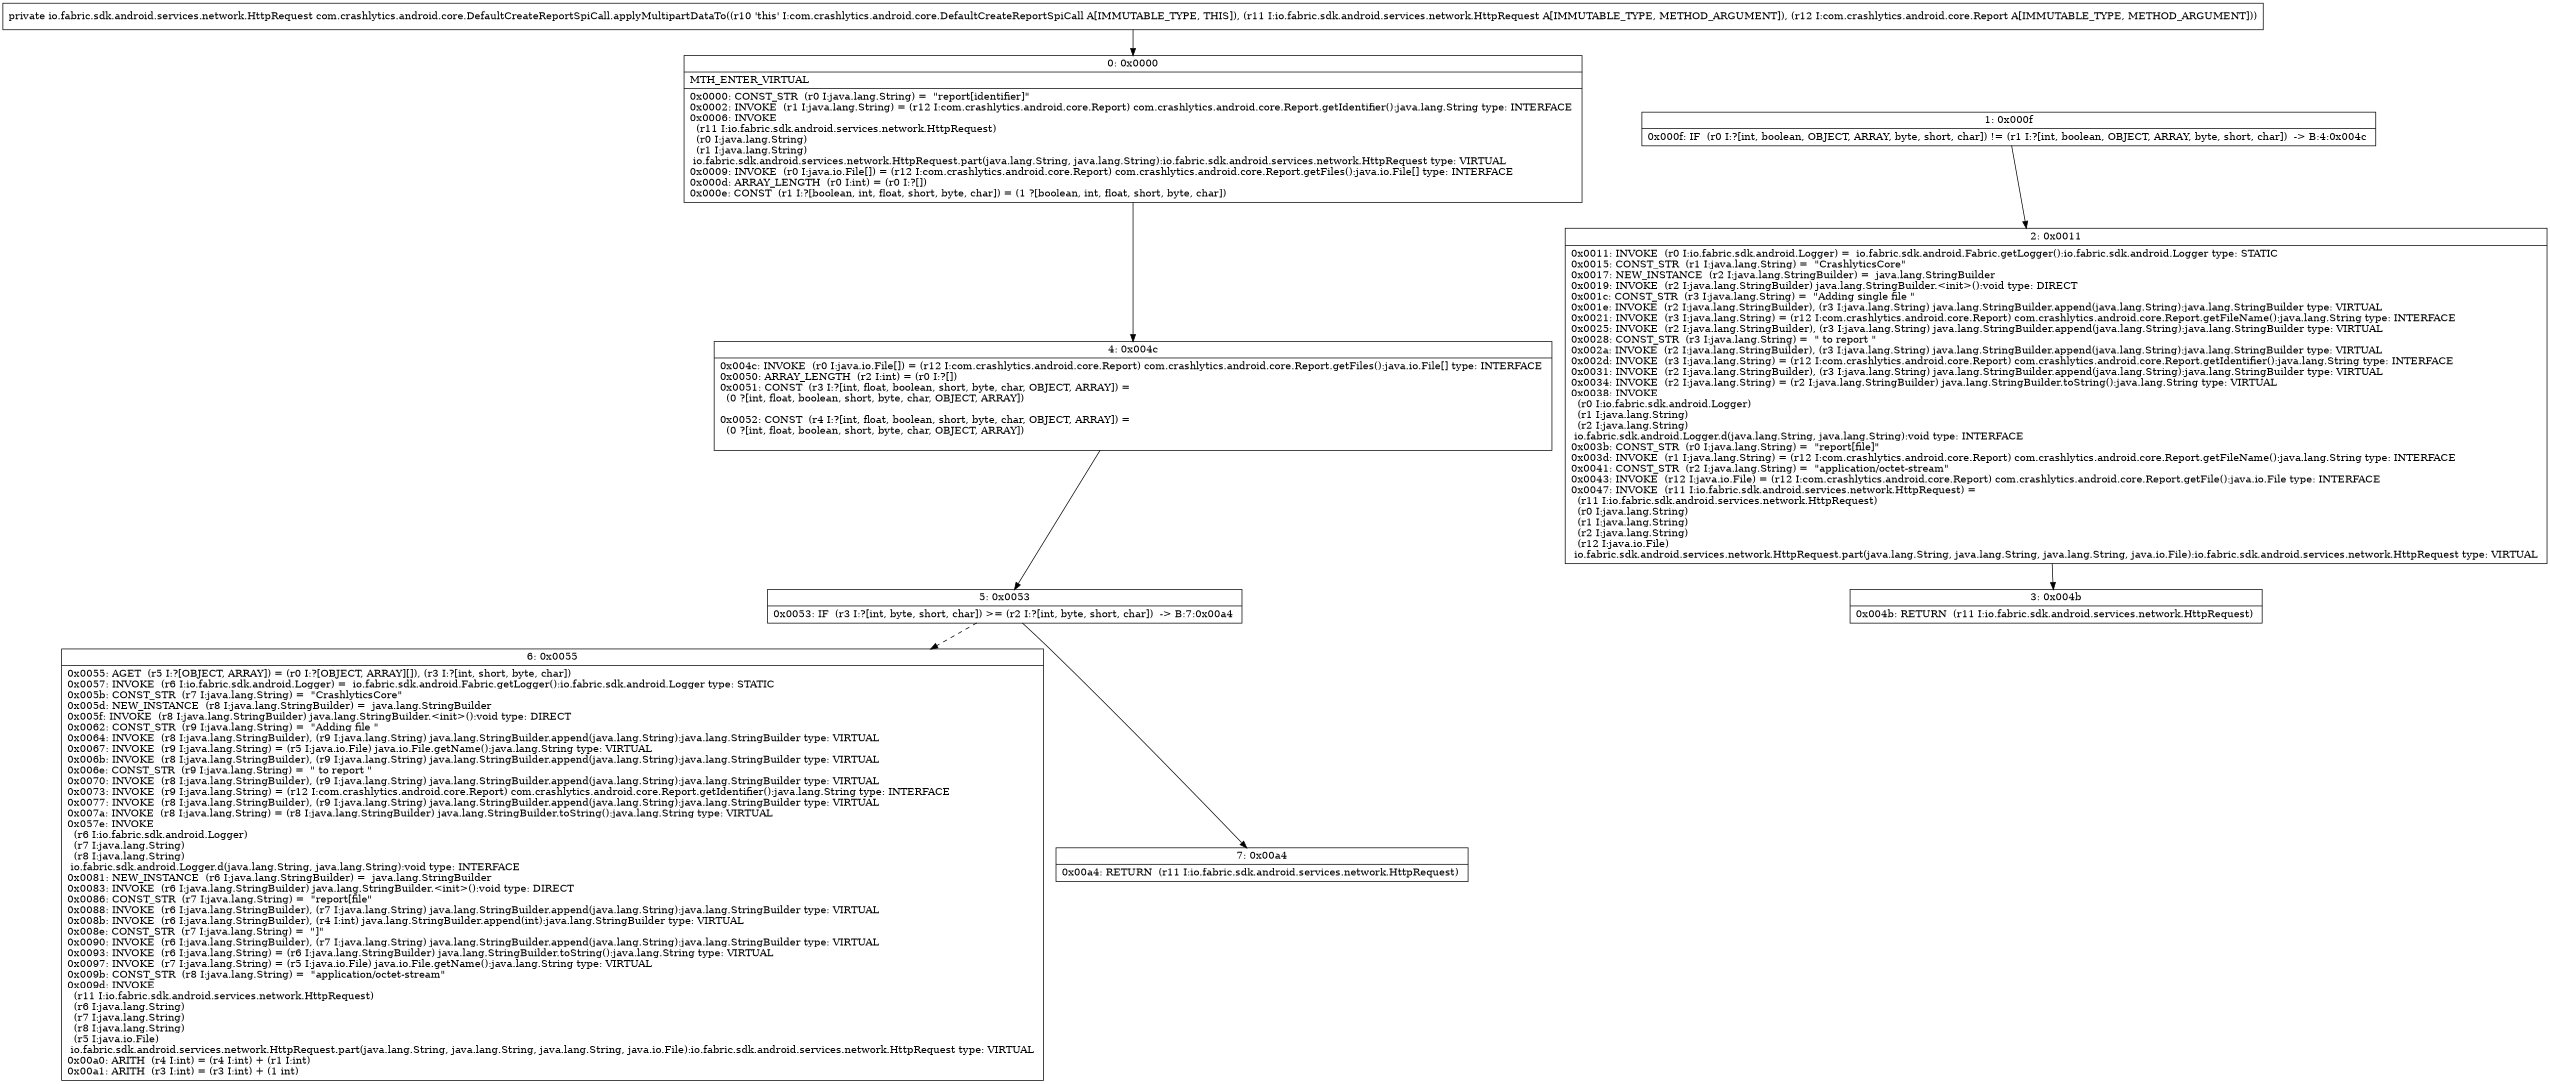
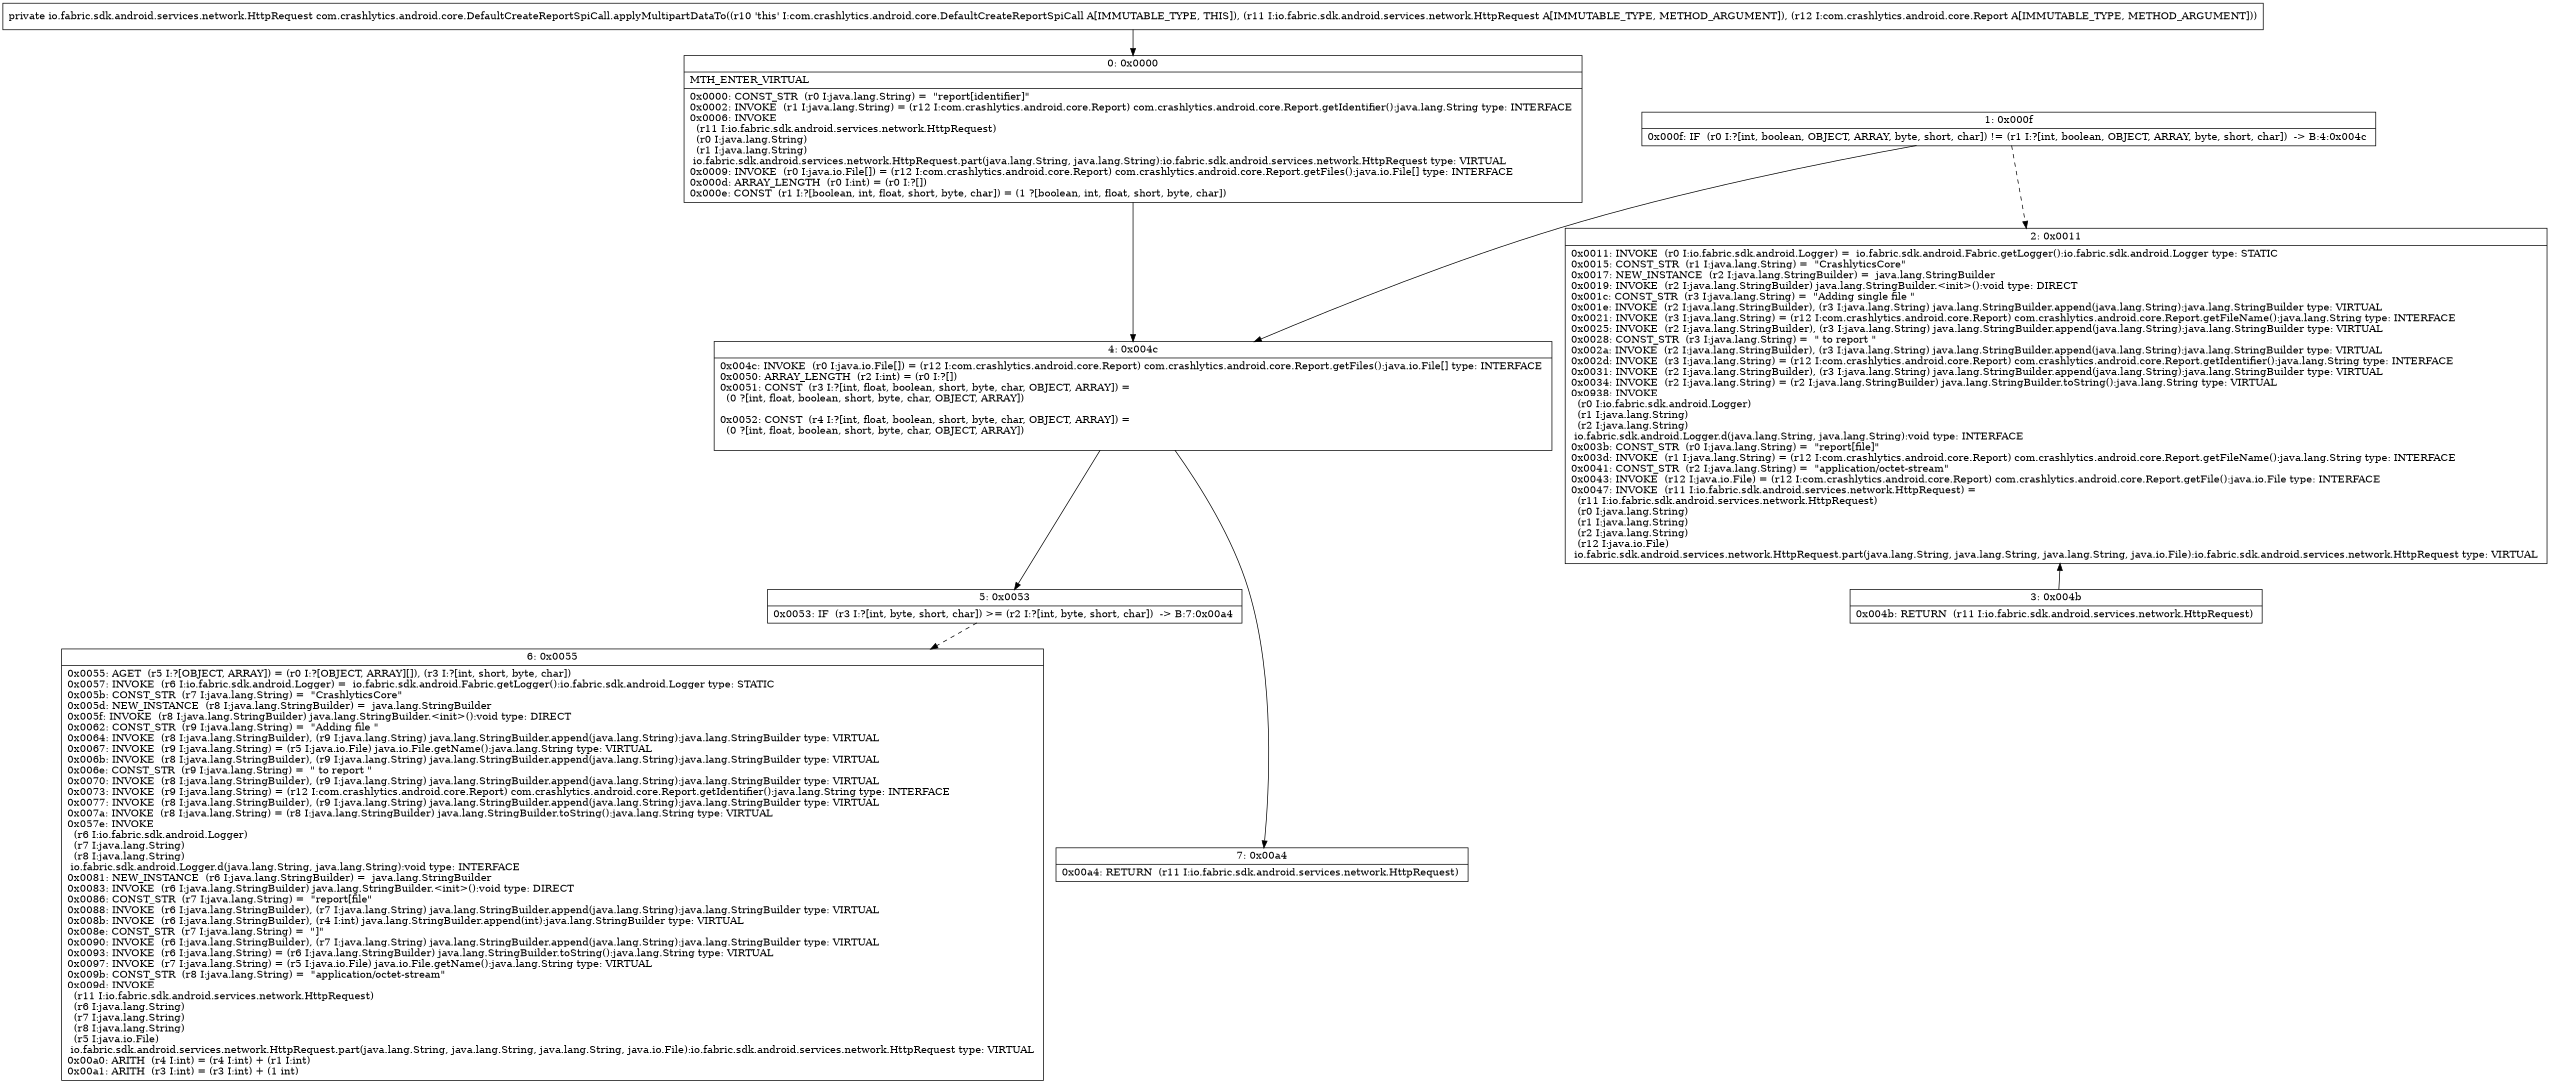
(2018, 183) -> (2018, 183)
none -> (1583, 221)
(1618, 393) -> (1618, 393)
(2052, 573) -> (2059, 580)
(1133, 732) -> (1259, 636)
